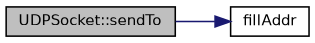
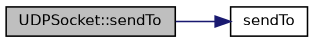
(270, 22) -> (269, 22)
